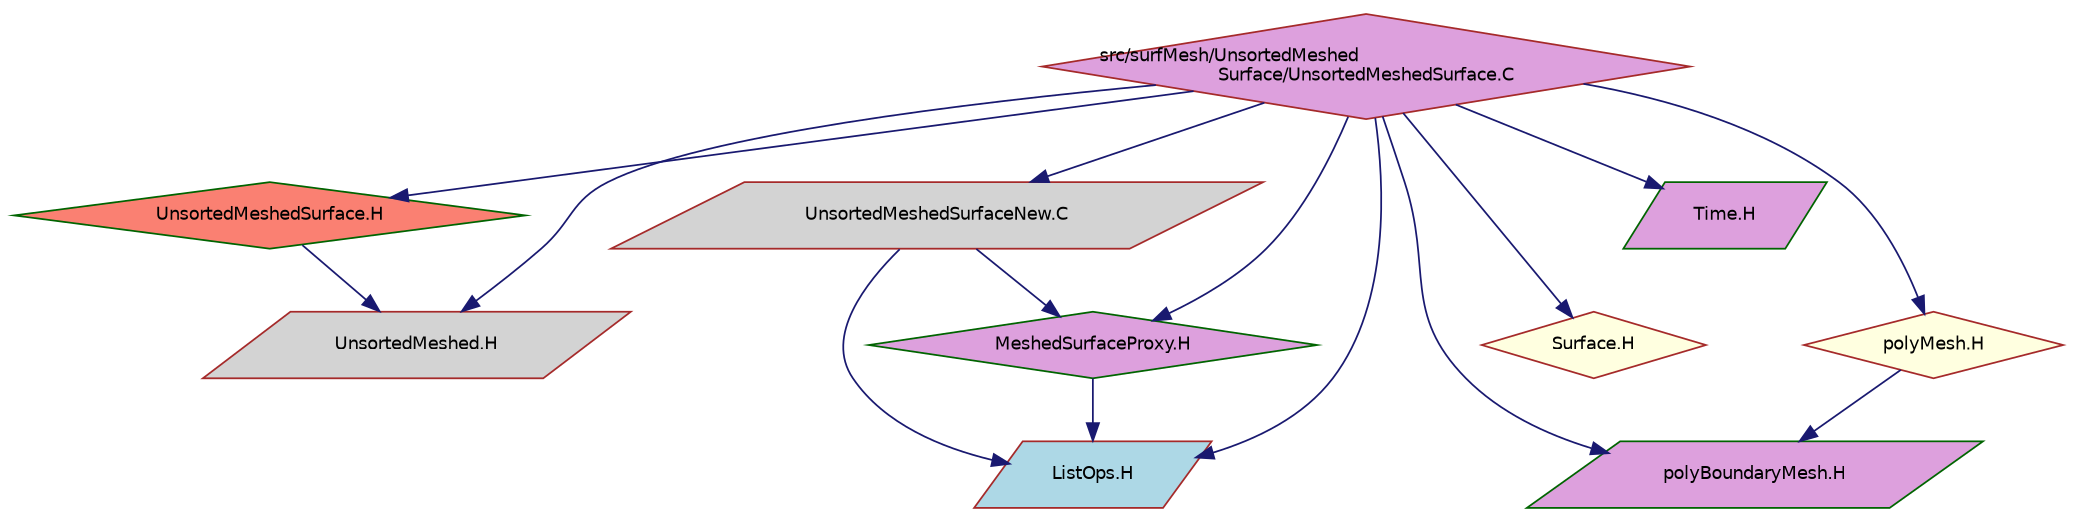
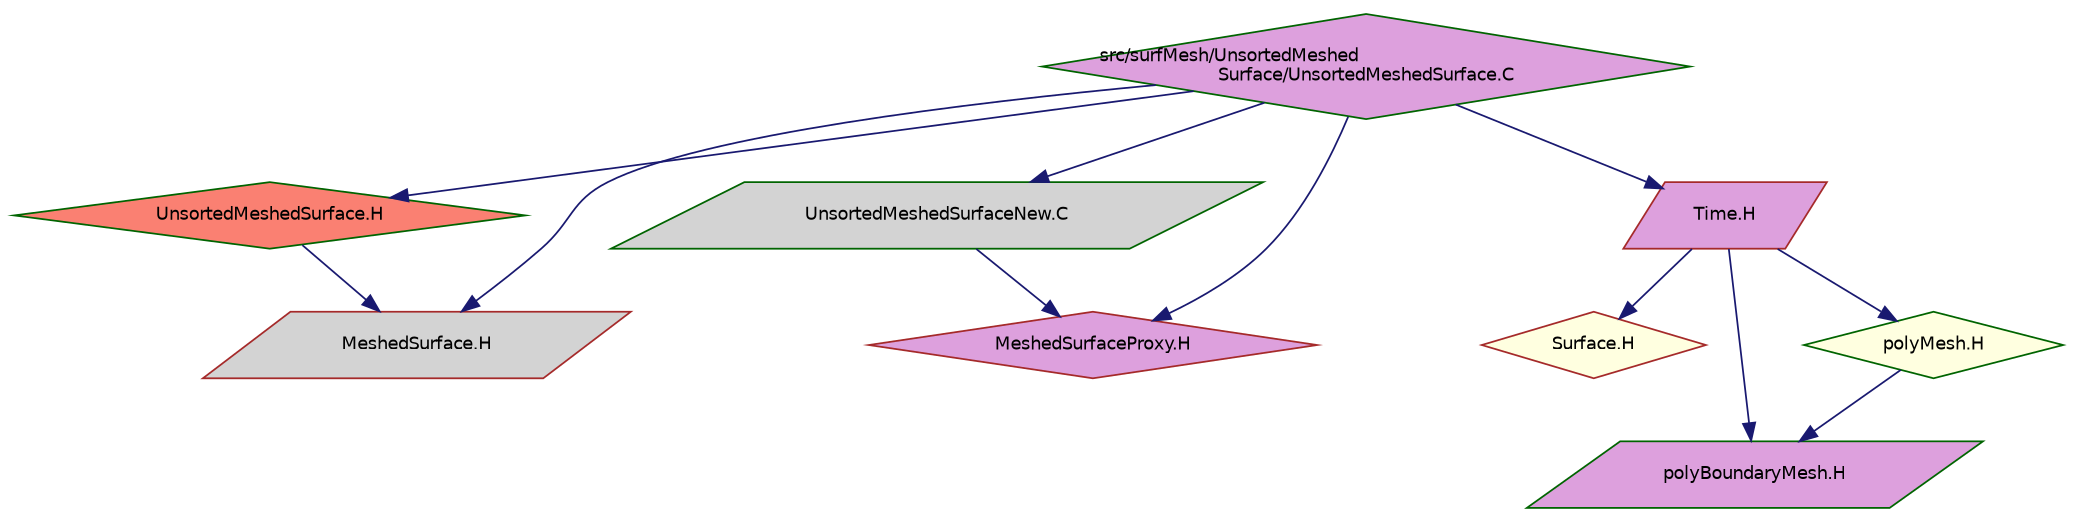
(1366, 67) -> (1366, 67)
(1782, 147) -> (1829, 280)
(1482, 208) -> (1662, 278)
(937, 215) -> (937, 215)
(1725, 215) -> (1725, 215)
(1430, 322) -> (1739, 336)
(417, 345) -> (417, 345)
(1093, 345) -> (1093, 345)
(1934, 345) -> (1934, 345)
(1093, 475) -> none
